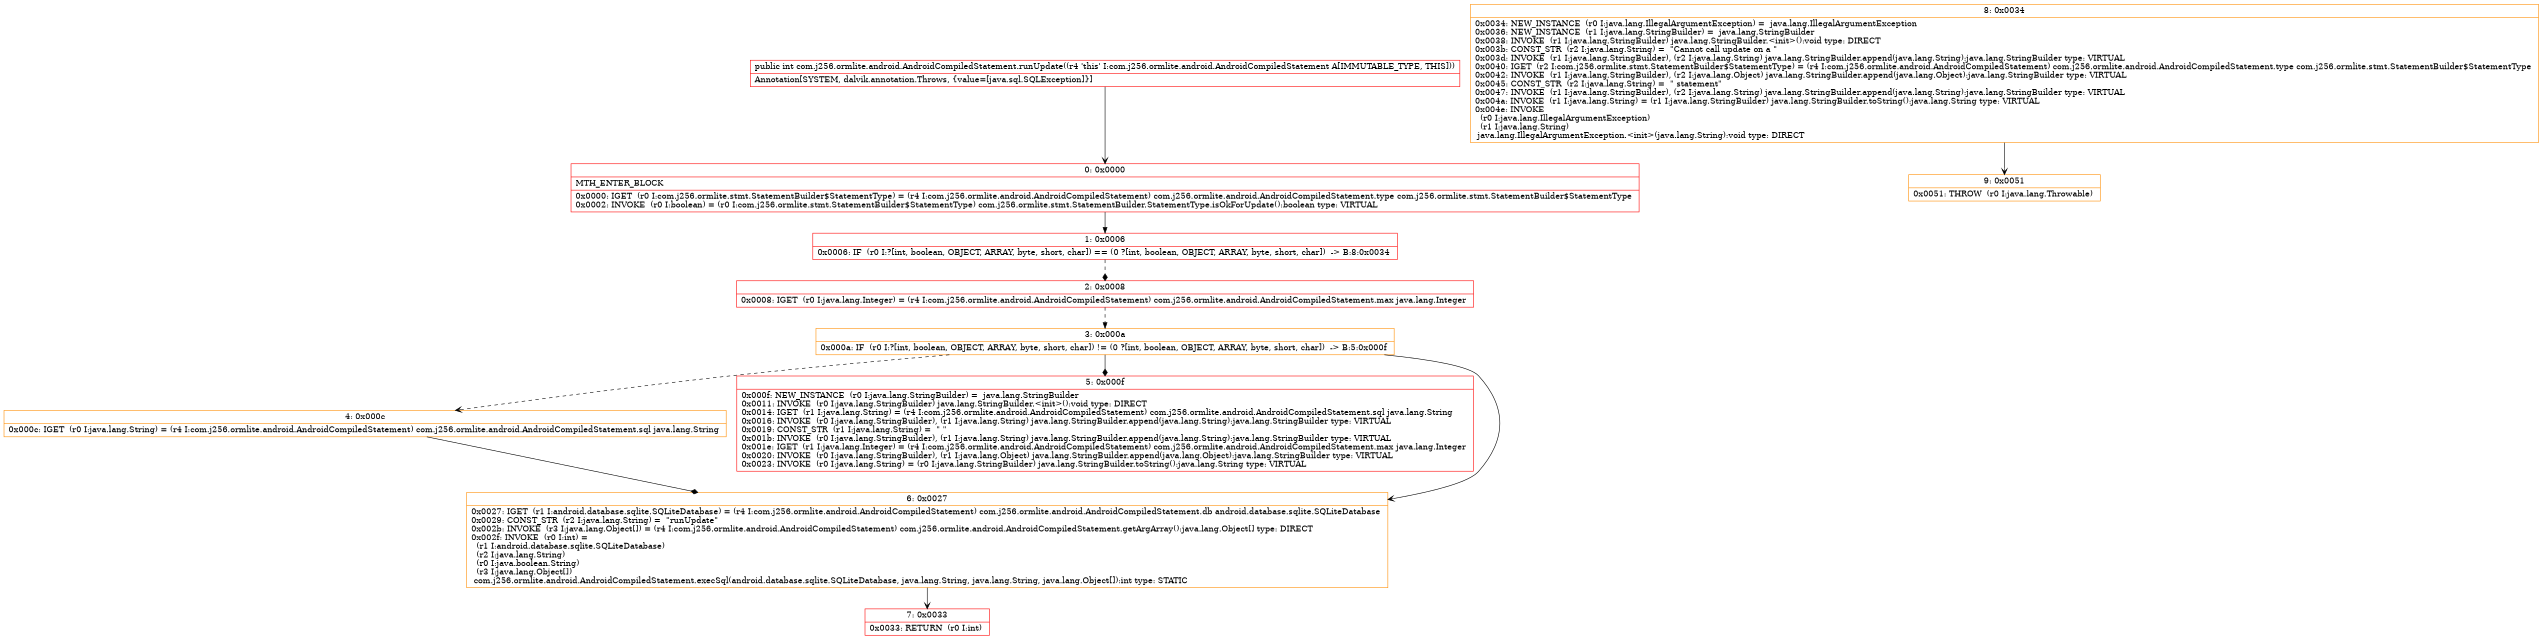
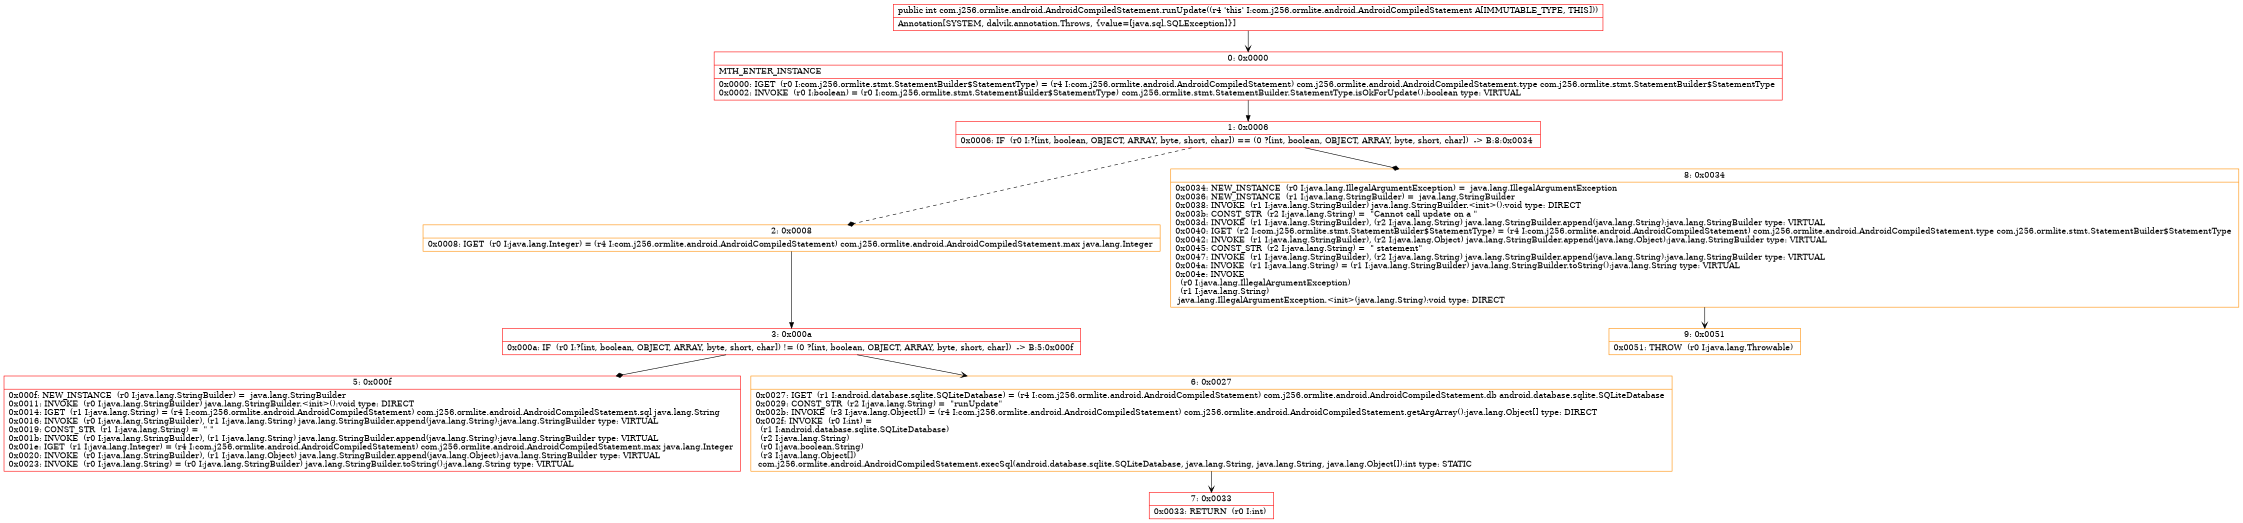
none -> (1348, 158)
(620, 183) -> (770, 71)
(1105, 294) -> (792, 238)
(1105, 315) -> (792, 287)
(1105, 342) -> (792, 342)
(365, 424) -> none
